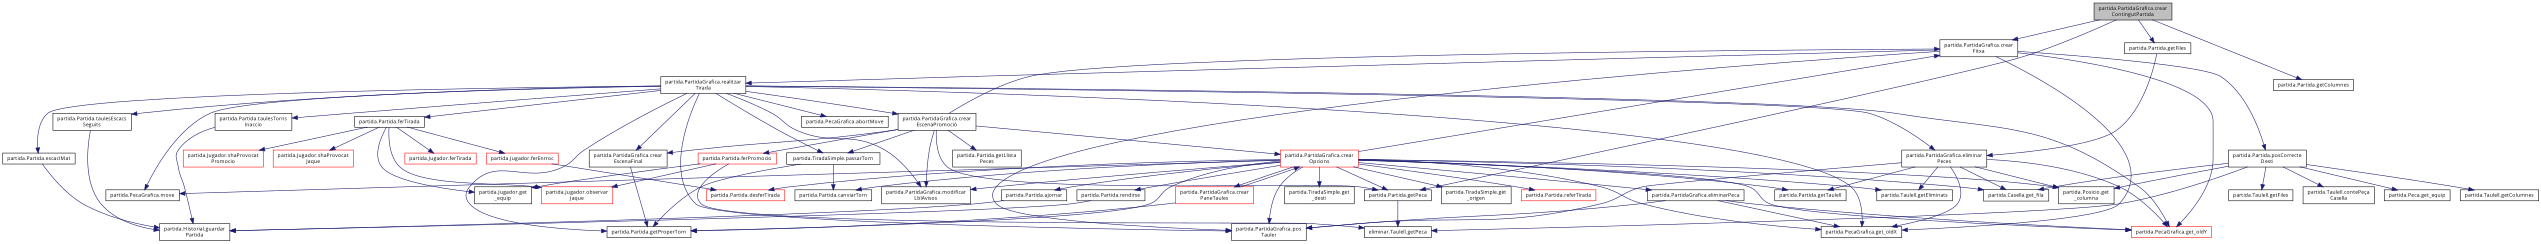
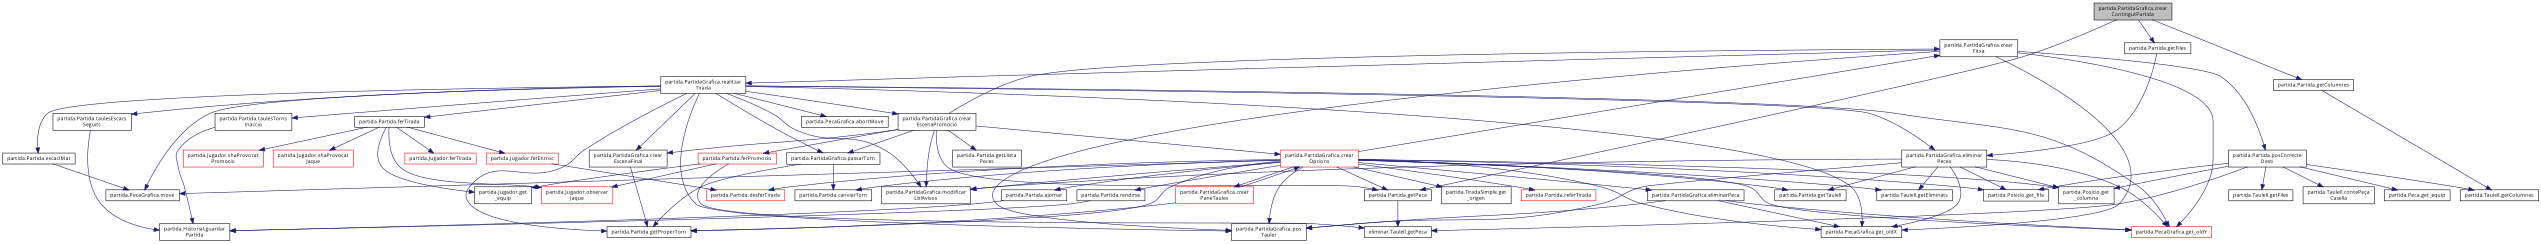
(2059, 29) -> none
none -> (2404, 139)
(833, 159) -> (833, 159)
none -> (1323, 170)
(1319, 195) -> none
(2016, 195) -> (2016, 195)
(91, 208) -> (85, 175)
